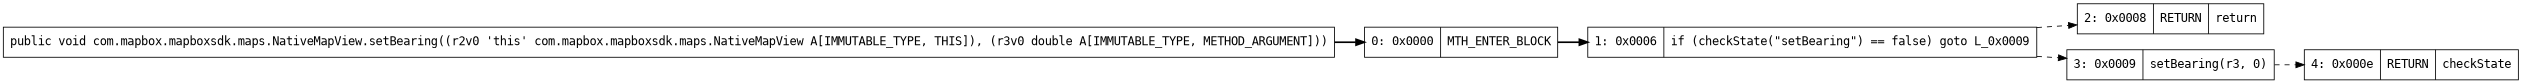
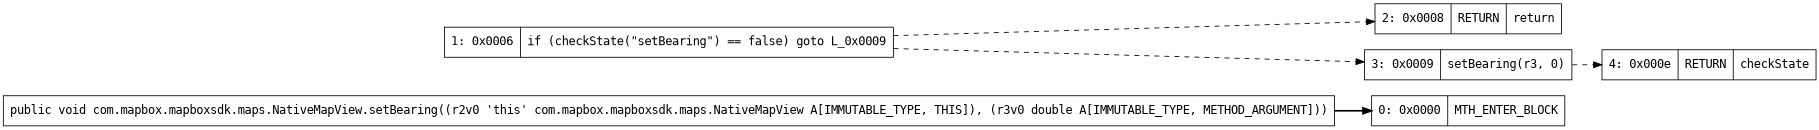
(1569, 42) -> none
